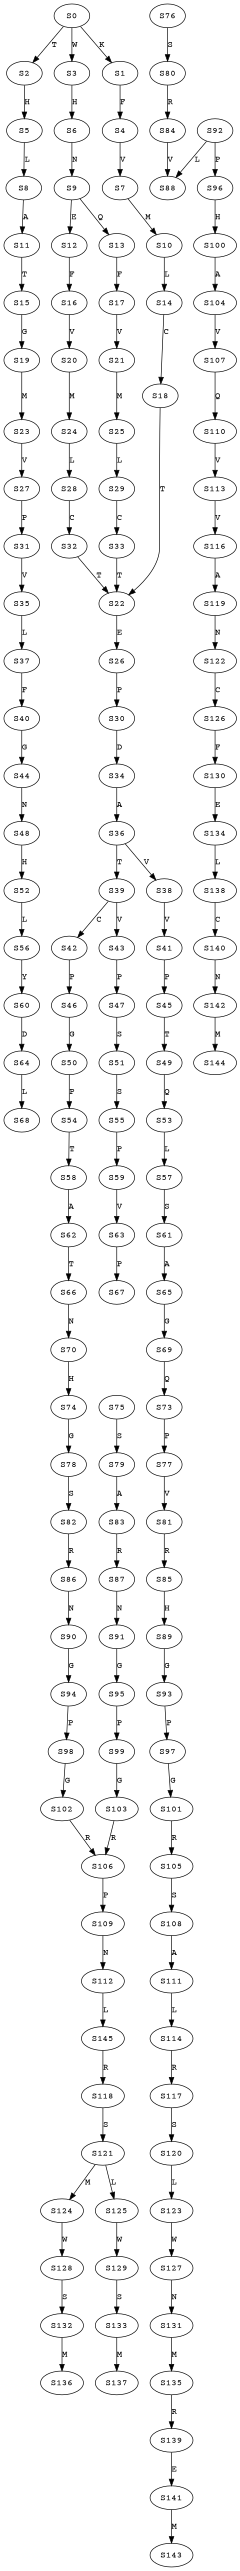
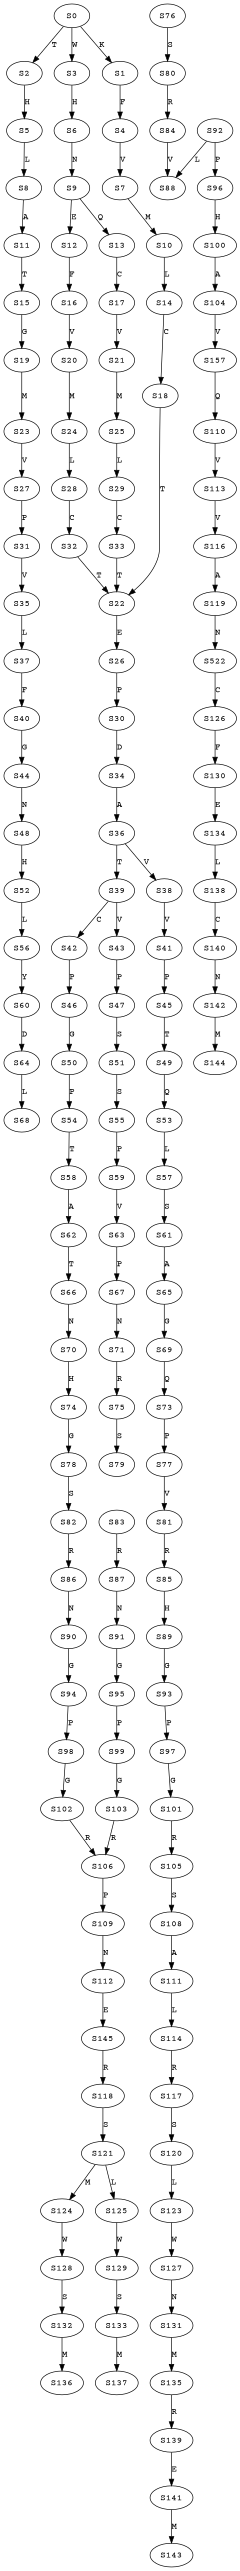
(120, 274) -> (120, 274)
(215, 360) -> (215, 360)
(215, 661) -> (215, 661)
none -> (117, 1350)
(117, 1490) -> none
(106, 2010) -> (106, 2010)
